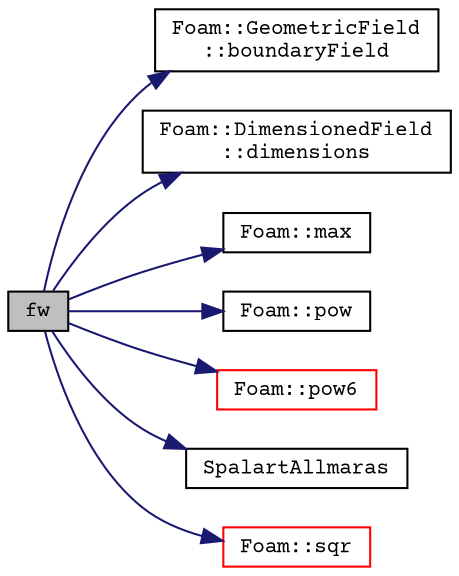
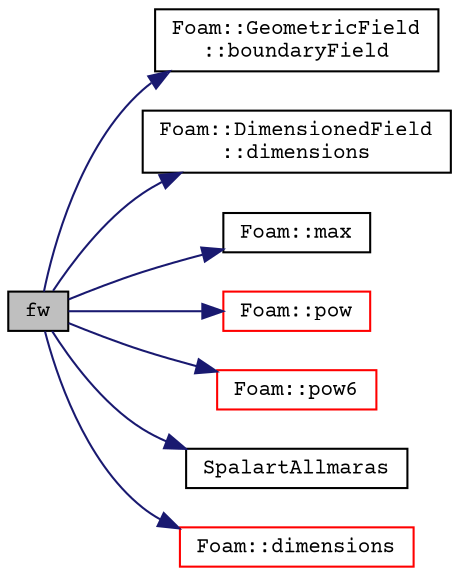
(297, 311) -> (297, 311)
(297, 547) -> (297, 547)
